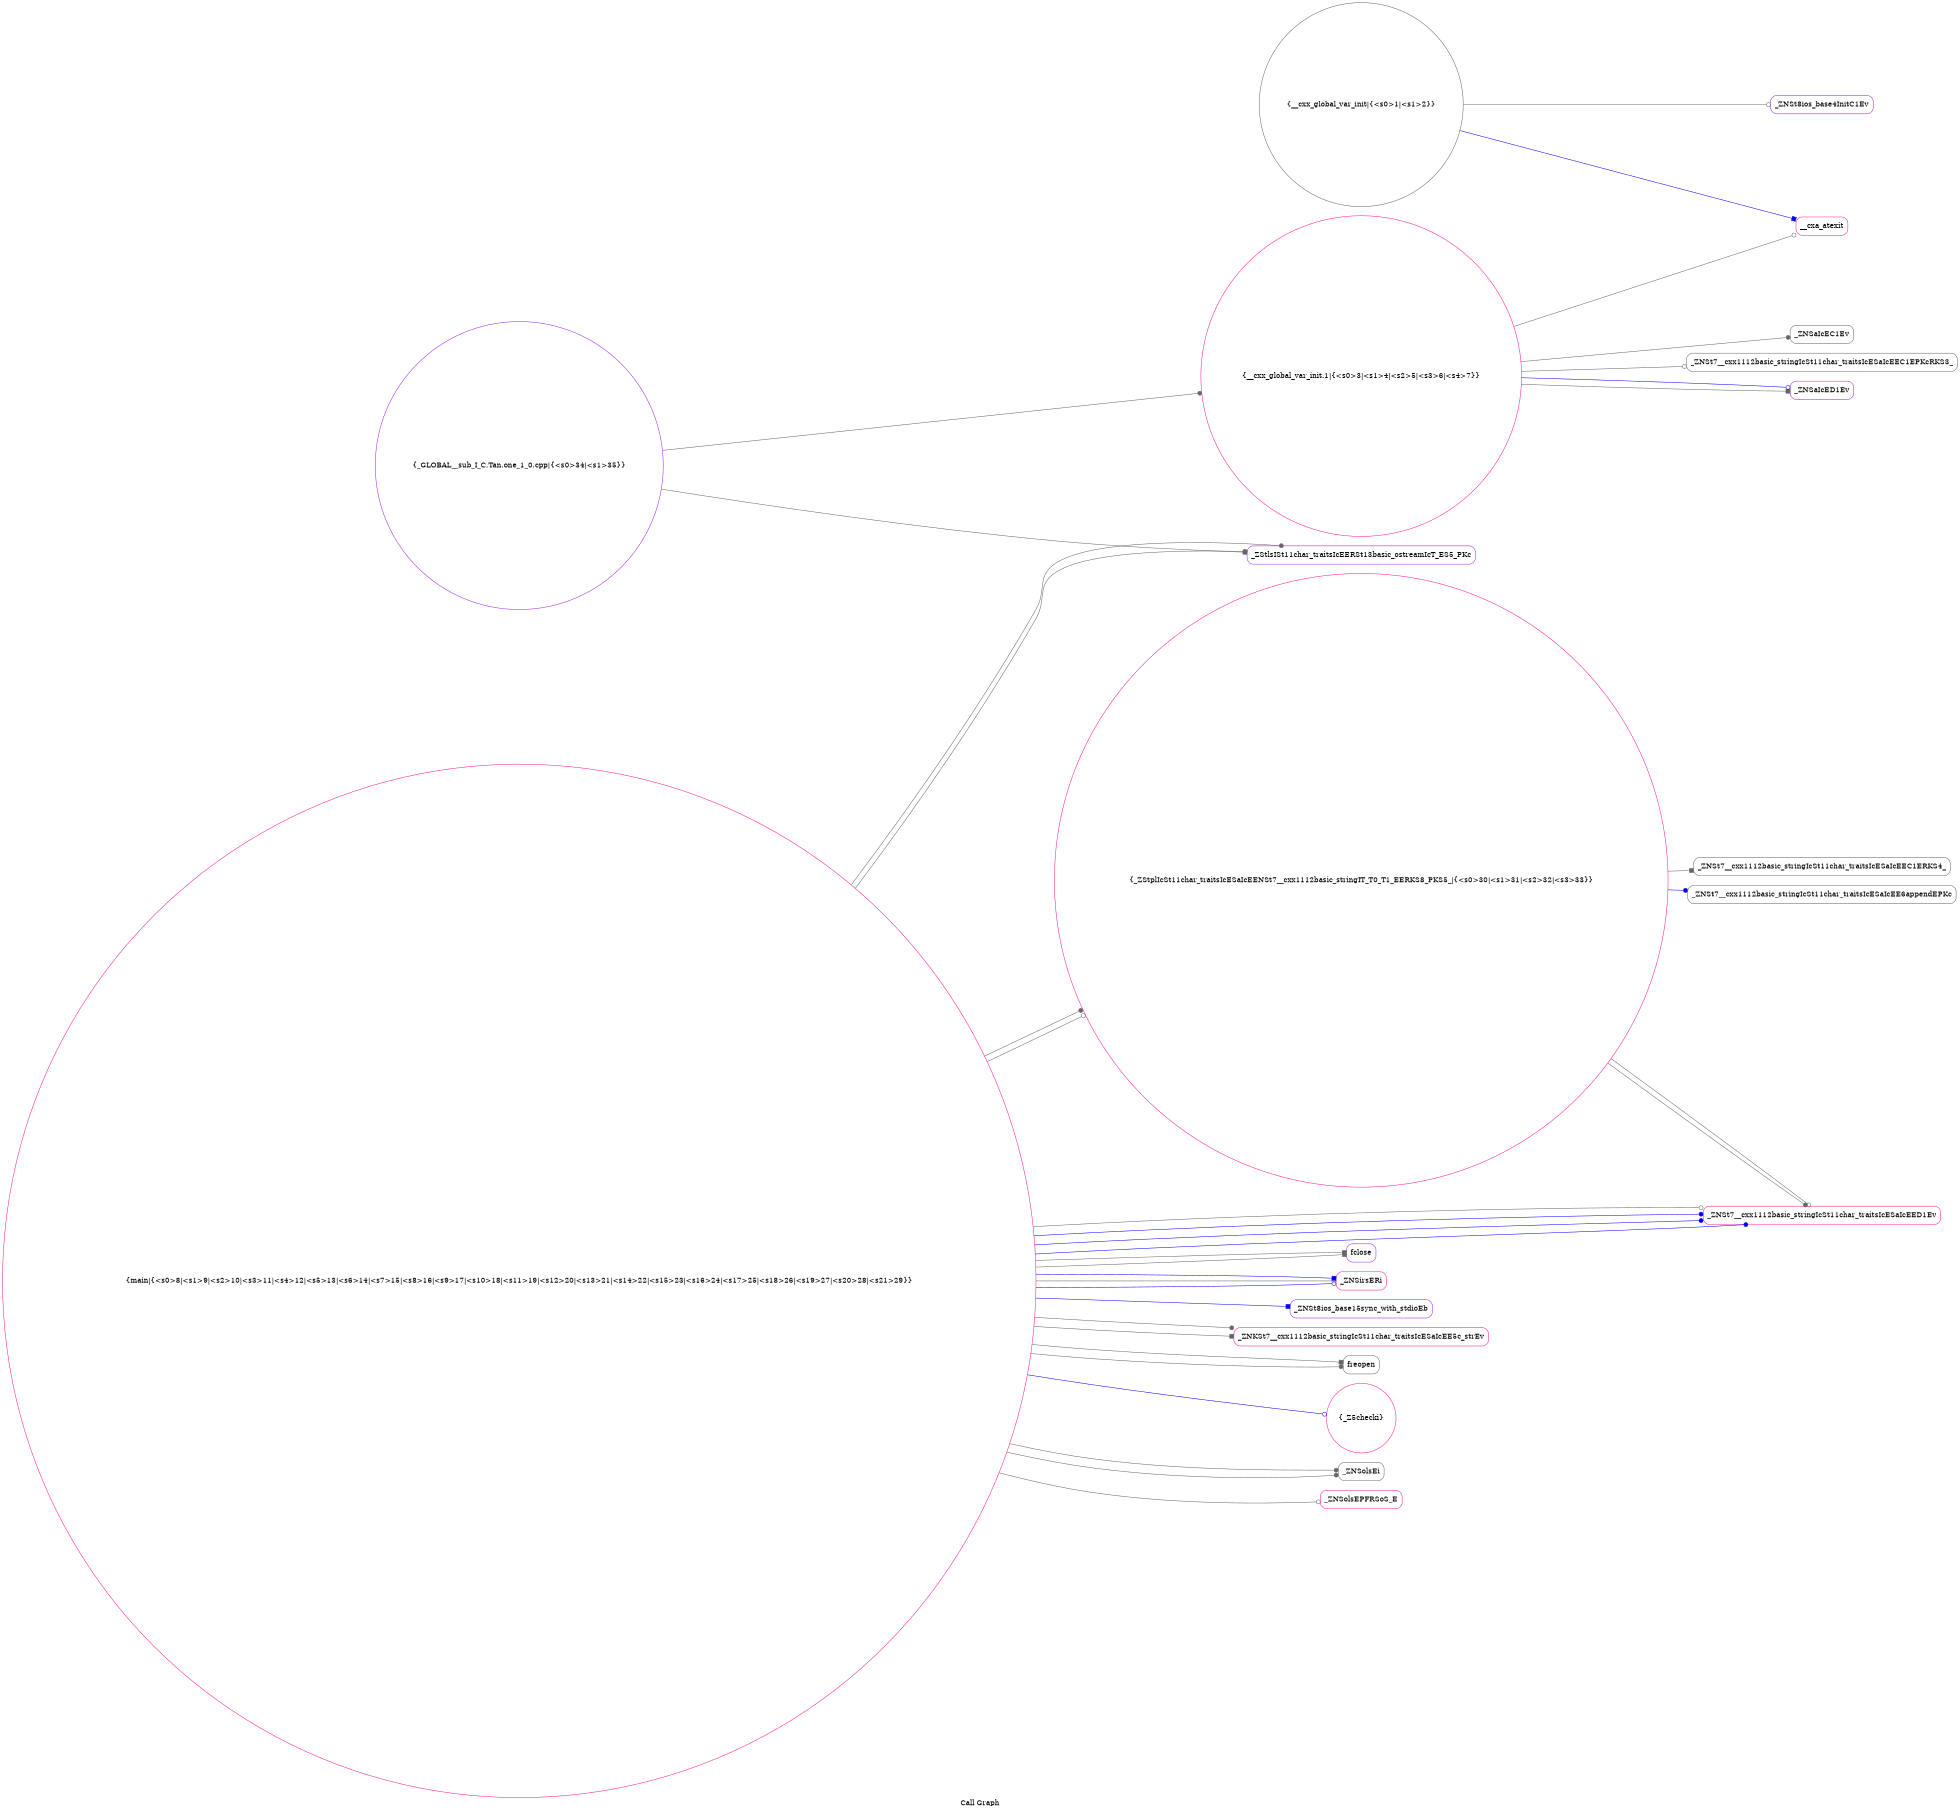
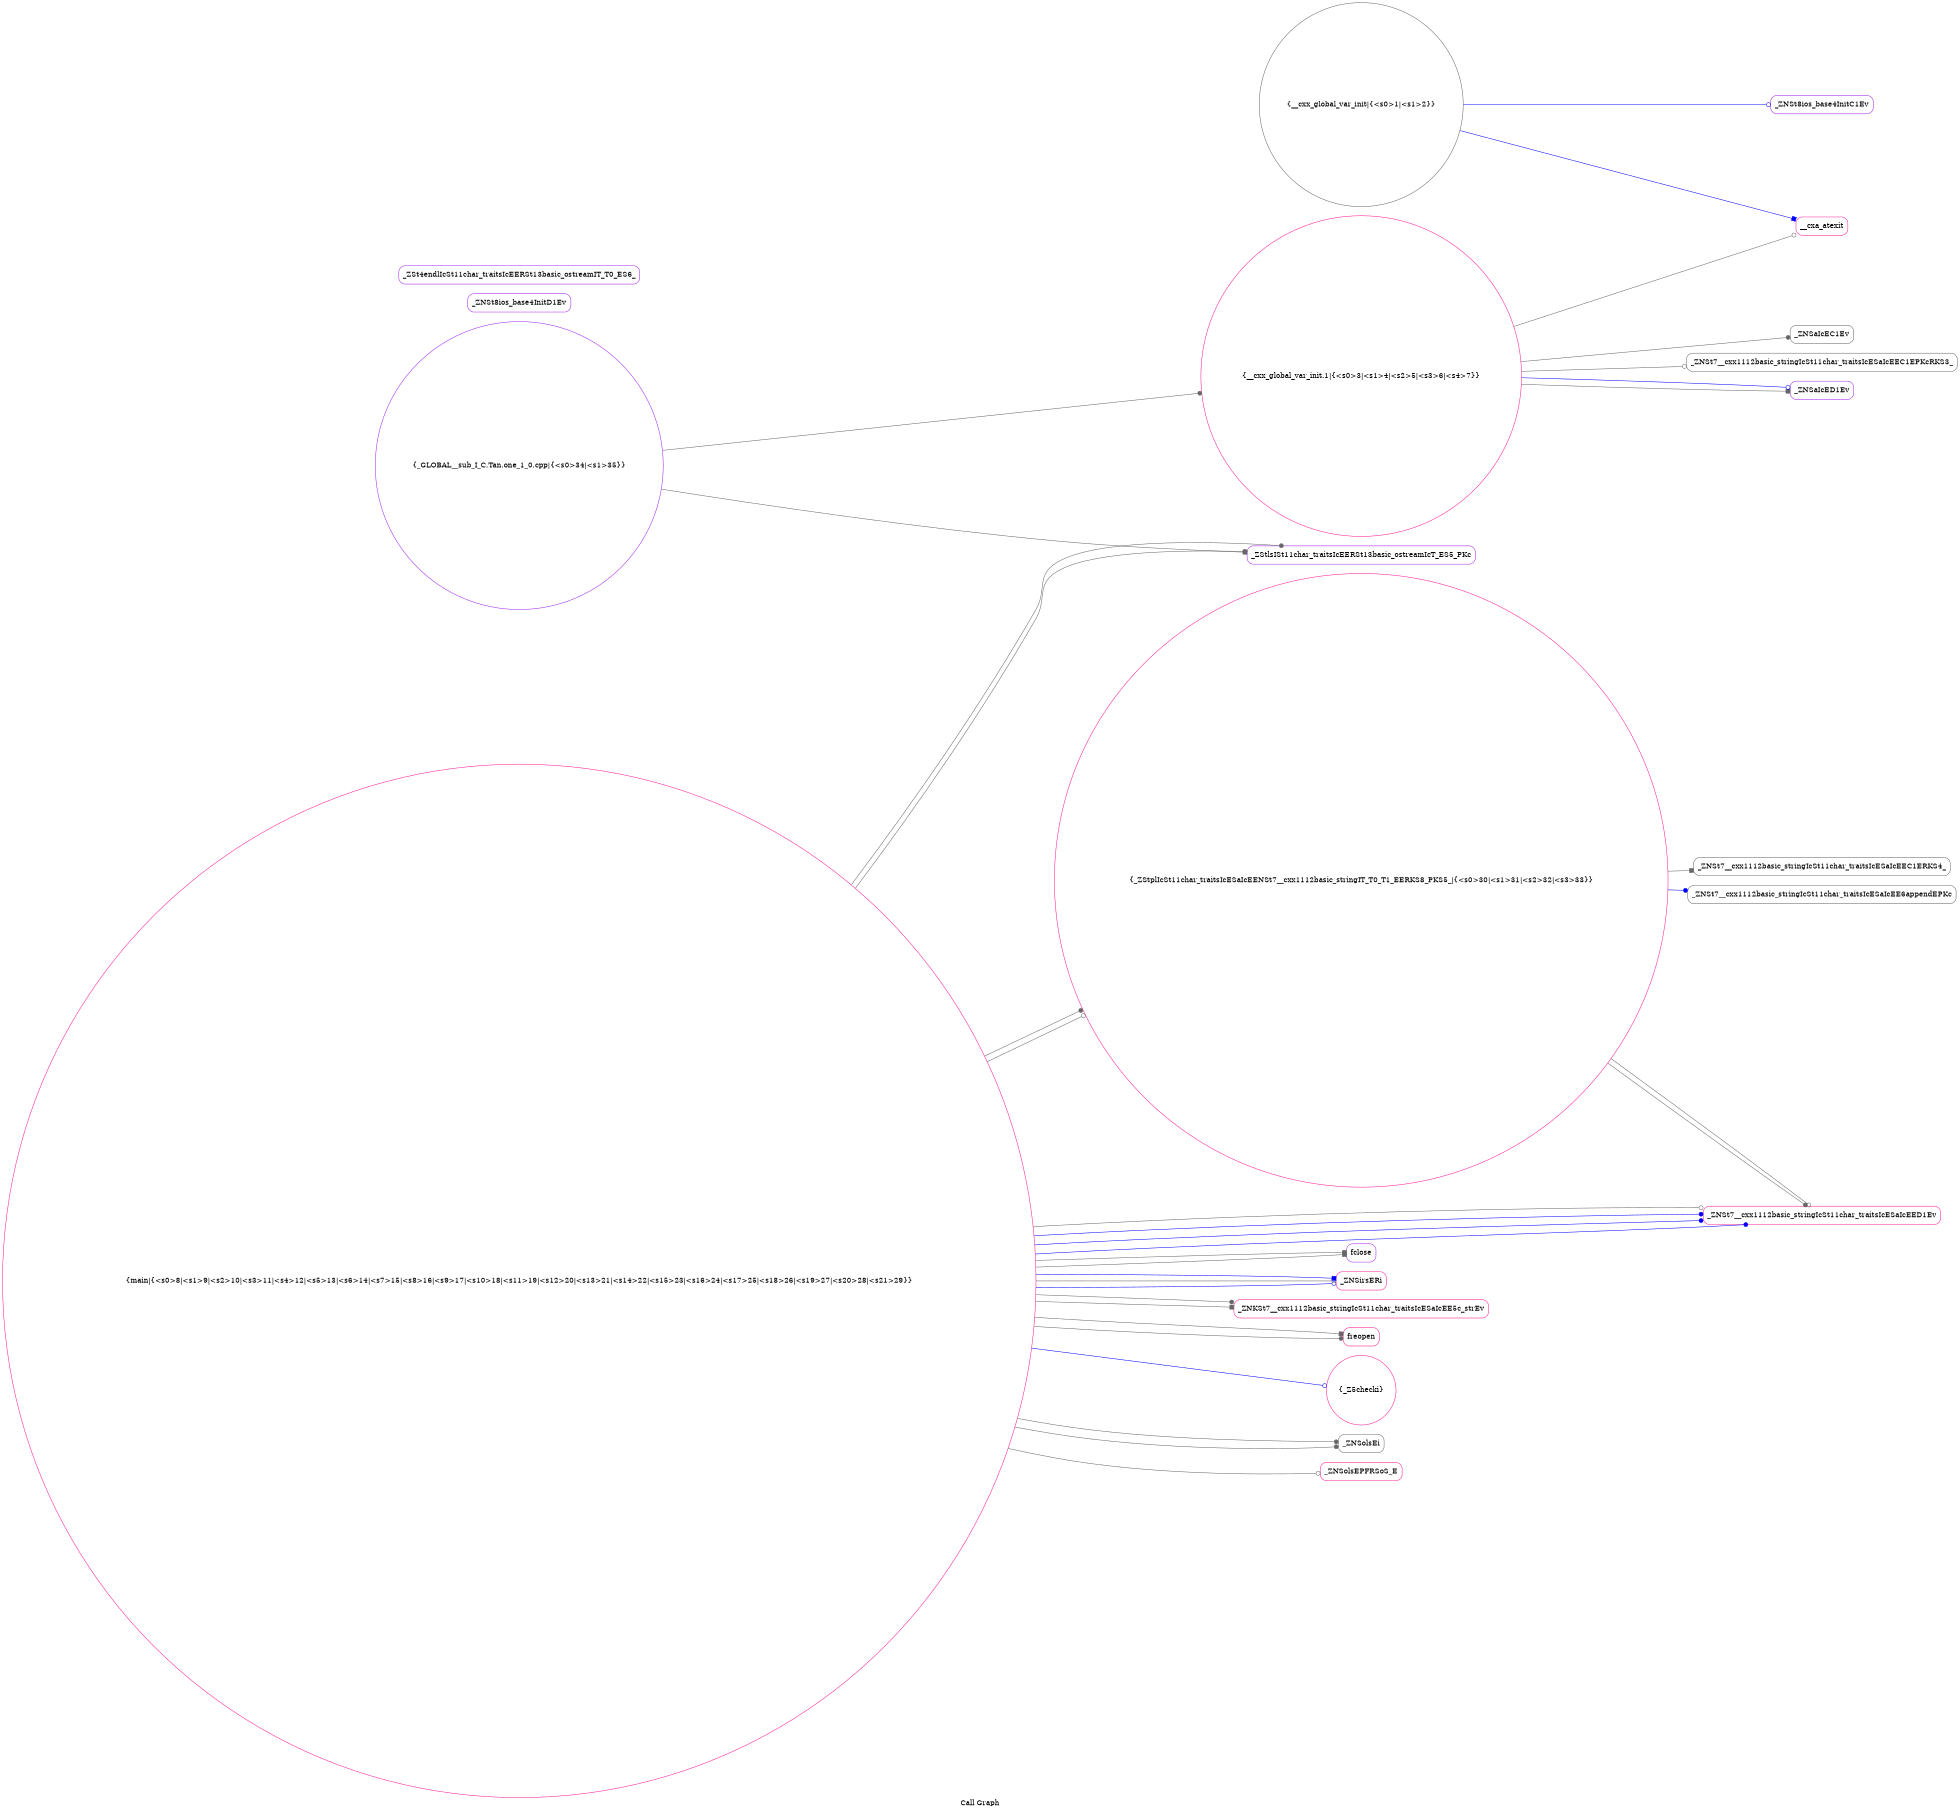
(1615, 105) -> (1615, 105)
none -> (519, 275)
none -> (519, 303)
(1361, 1309) -> none
(1361, 1365) -> (1361, 1337)
